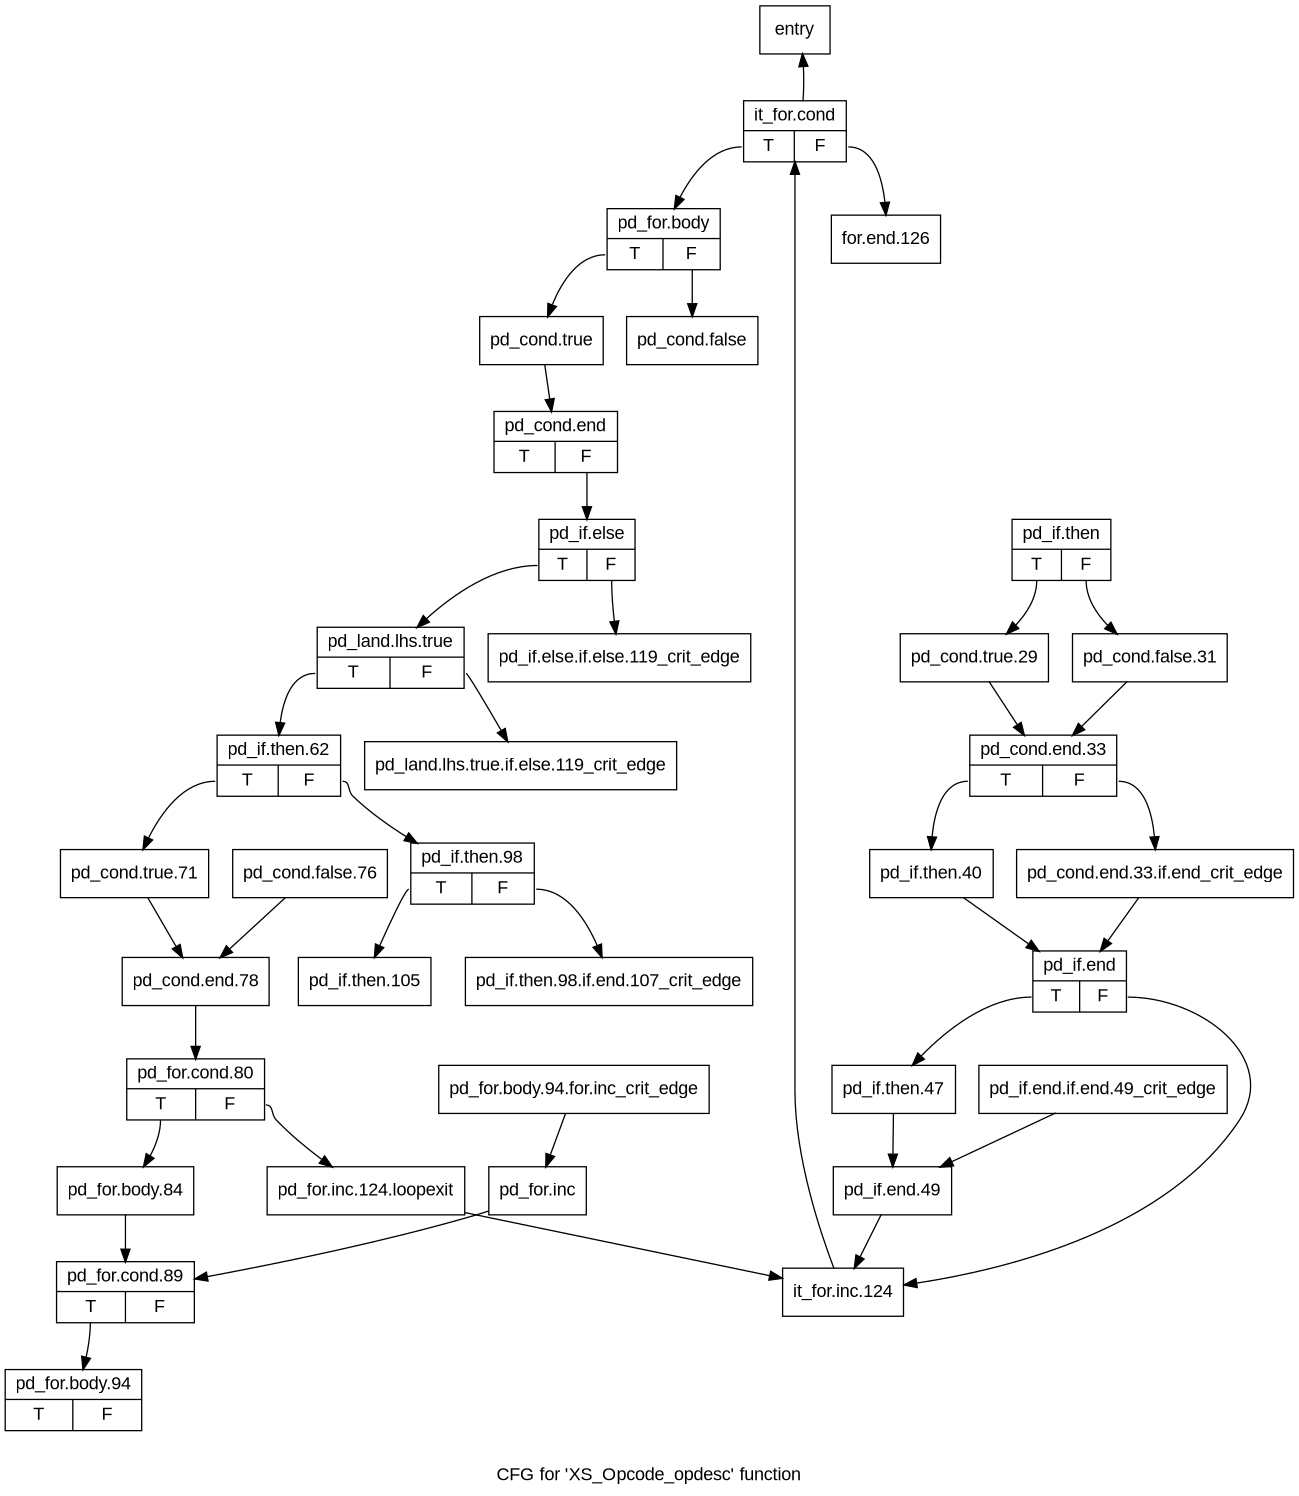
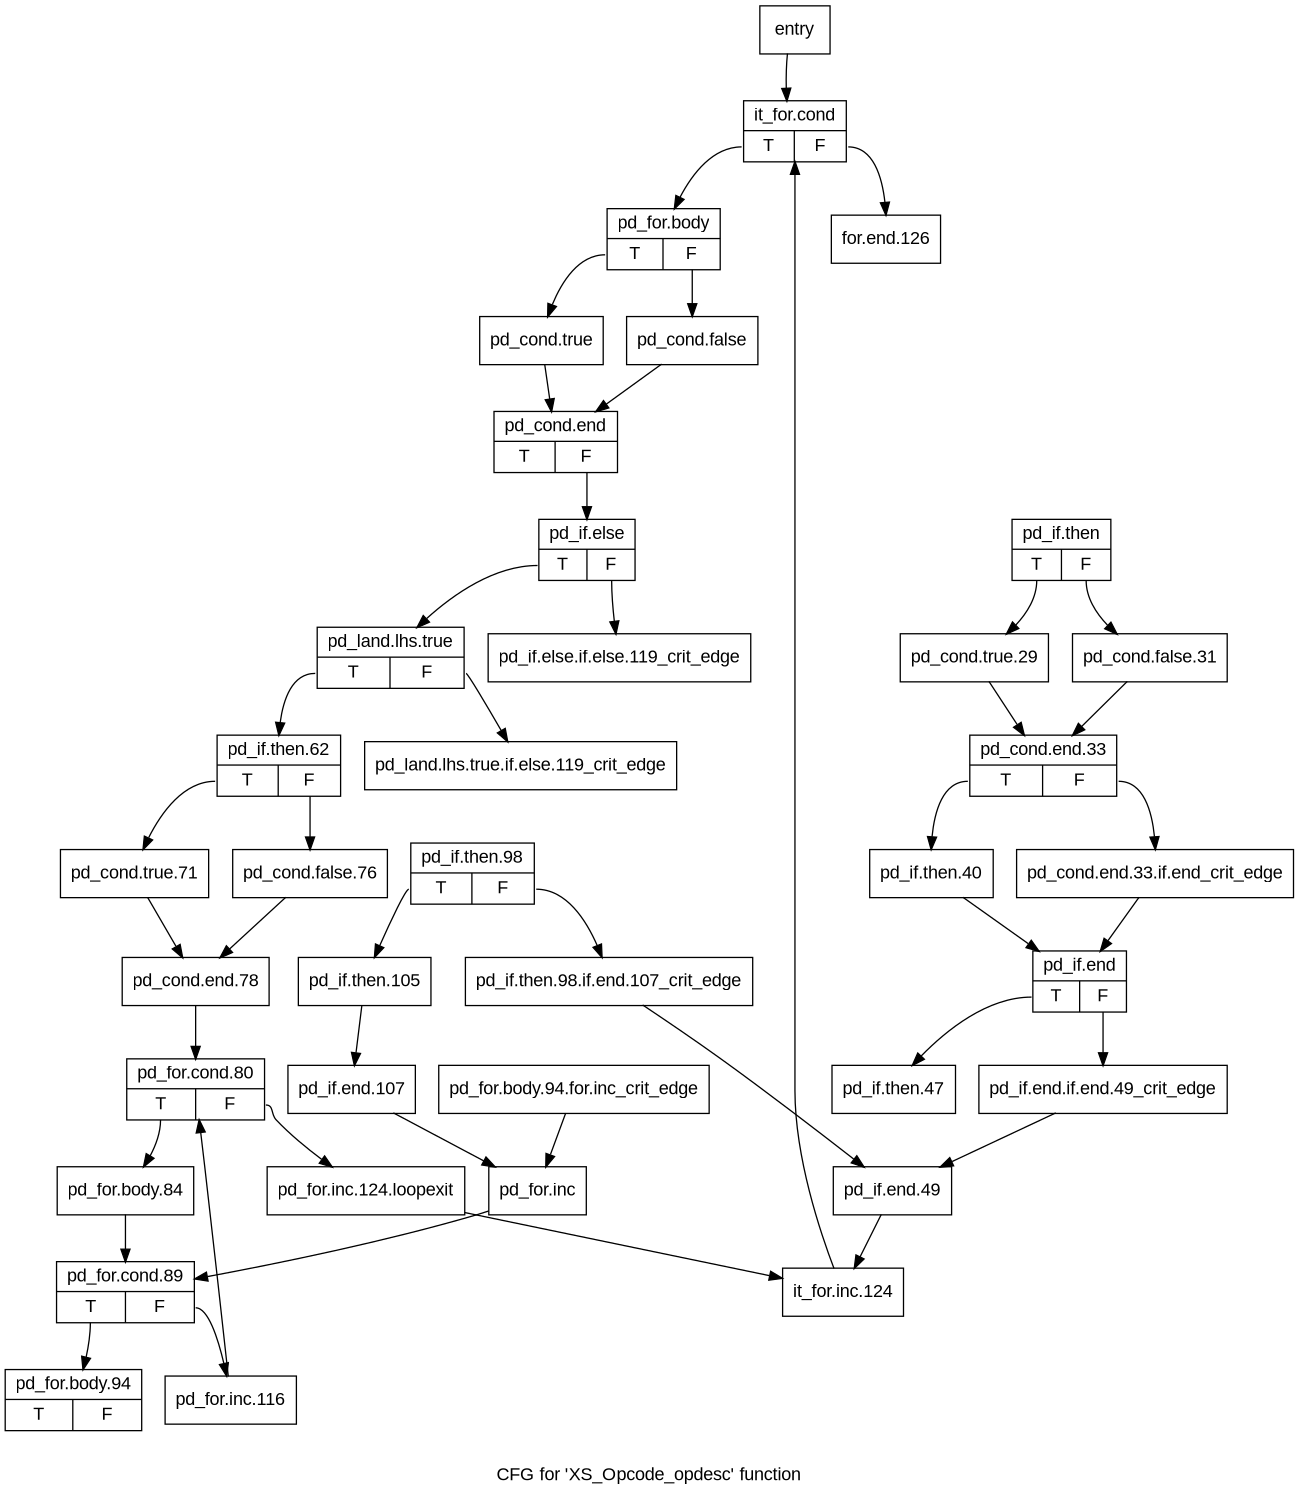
(804, 84) -> (786, 71)
none -> (634, 384)
(371, 812) -> (310, 817)
none -> (352, 1089)
(893, 1133) -> (750, 1080)
(1181, 1181) -> (1103, 1032)
none -> (231, 1400)
